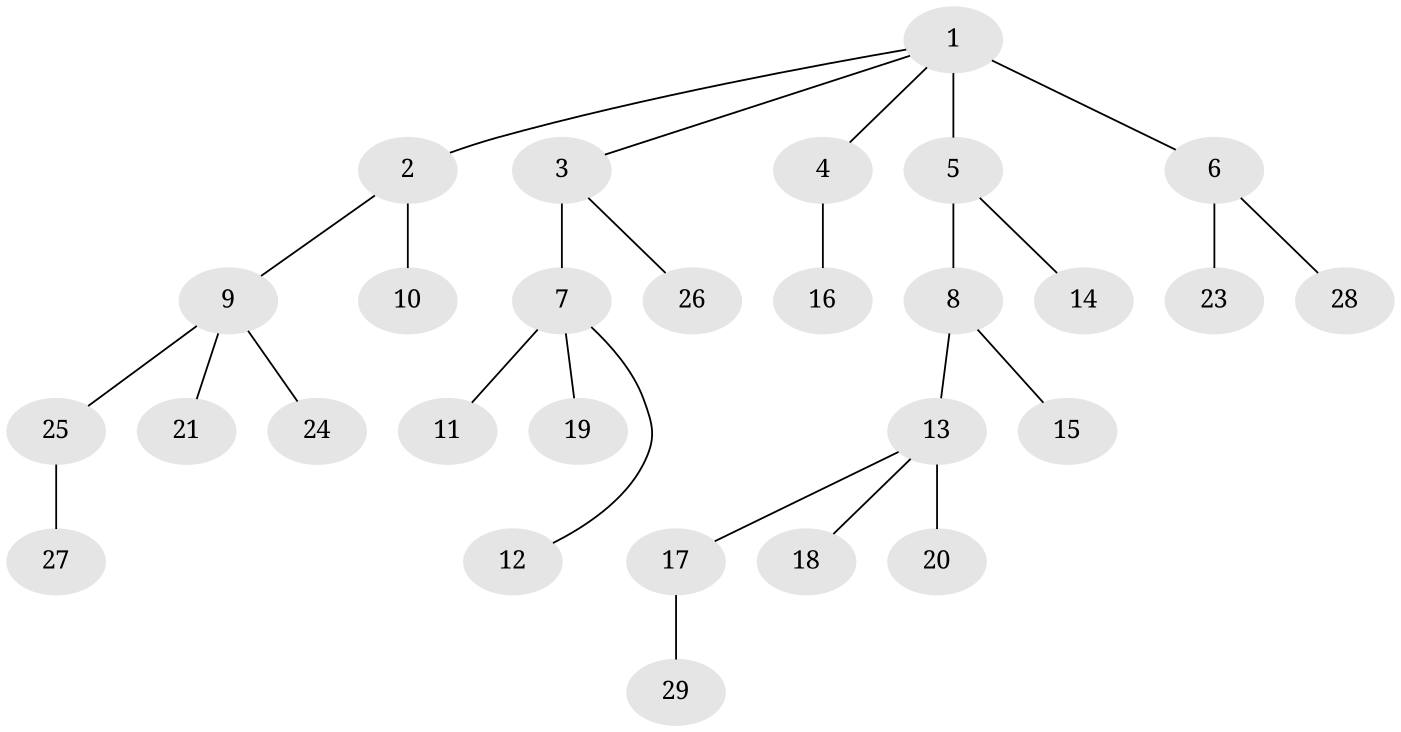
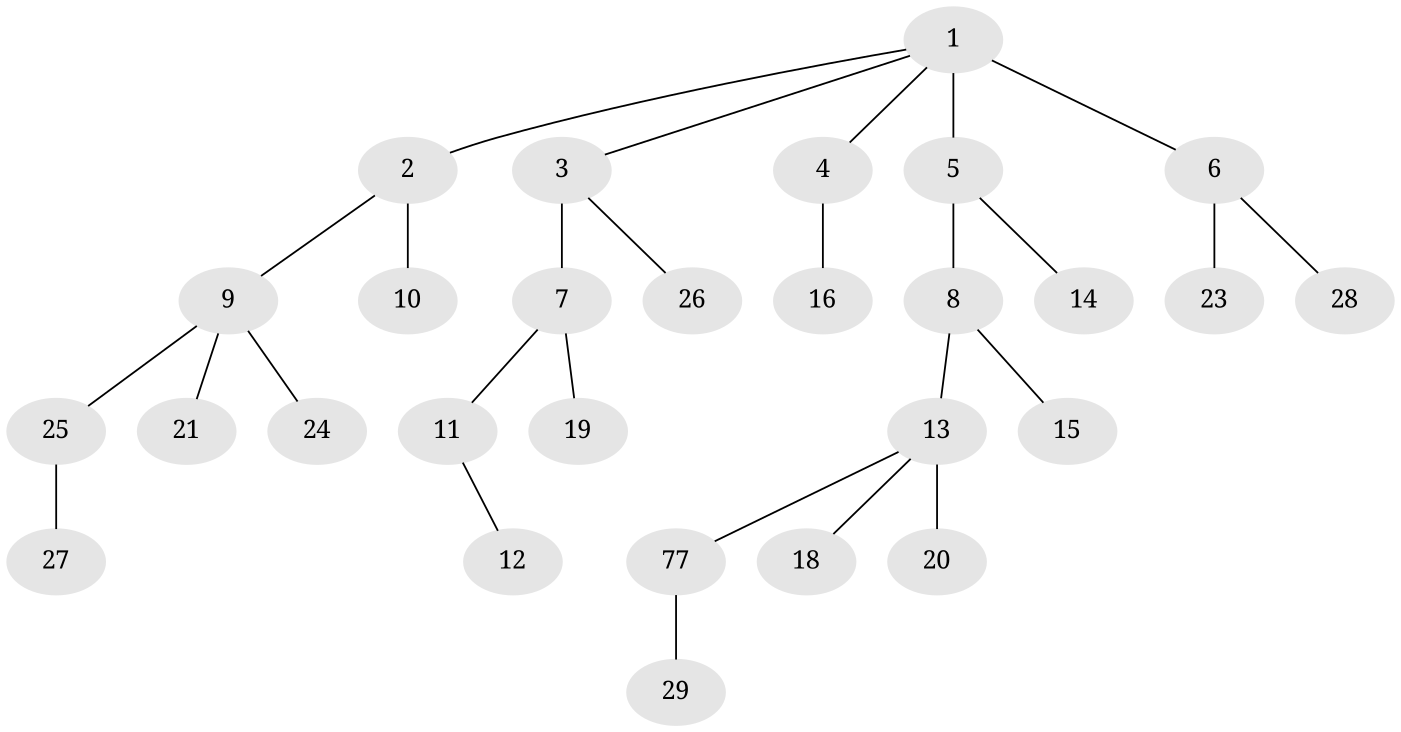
(650, 448) -> (480, 497)
(676, 562) -> (676, 562)
